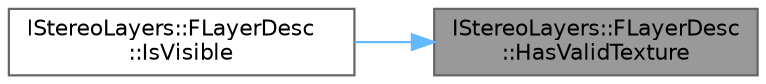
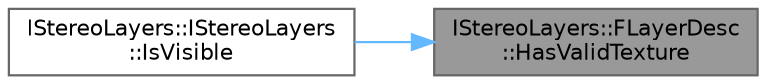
(182, 42) -> (182, 42)
